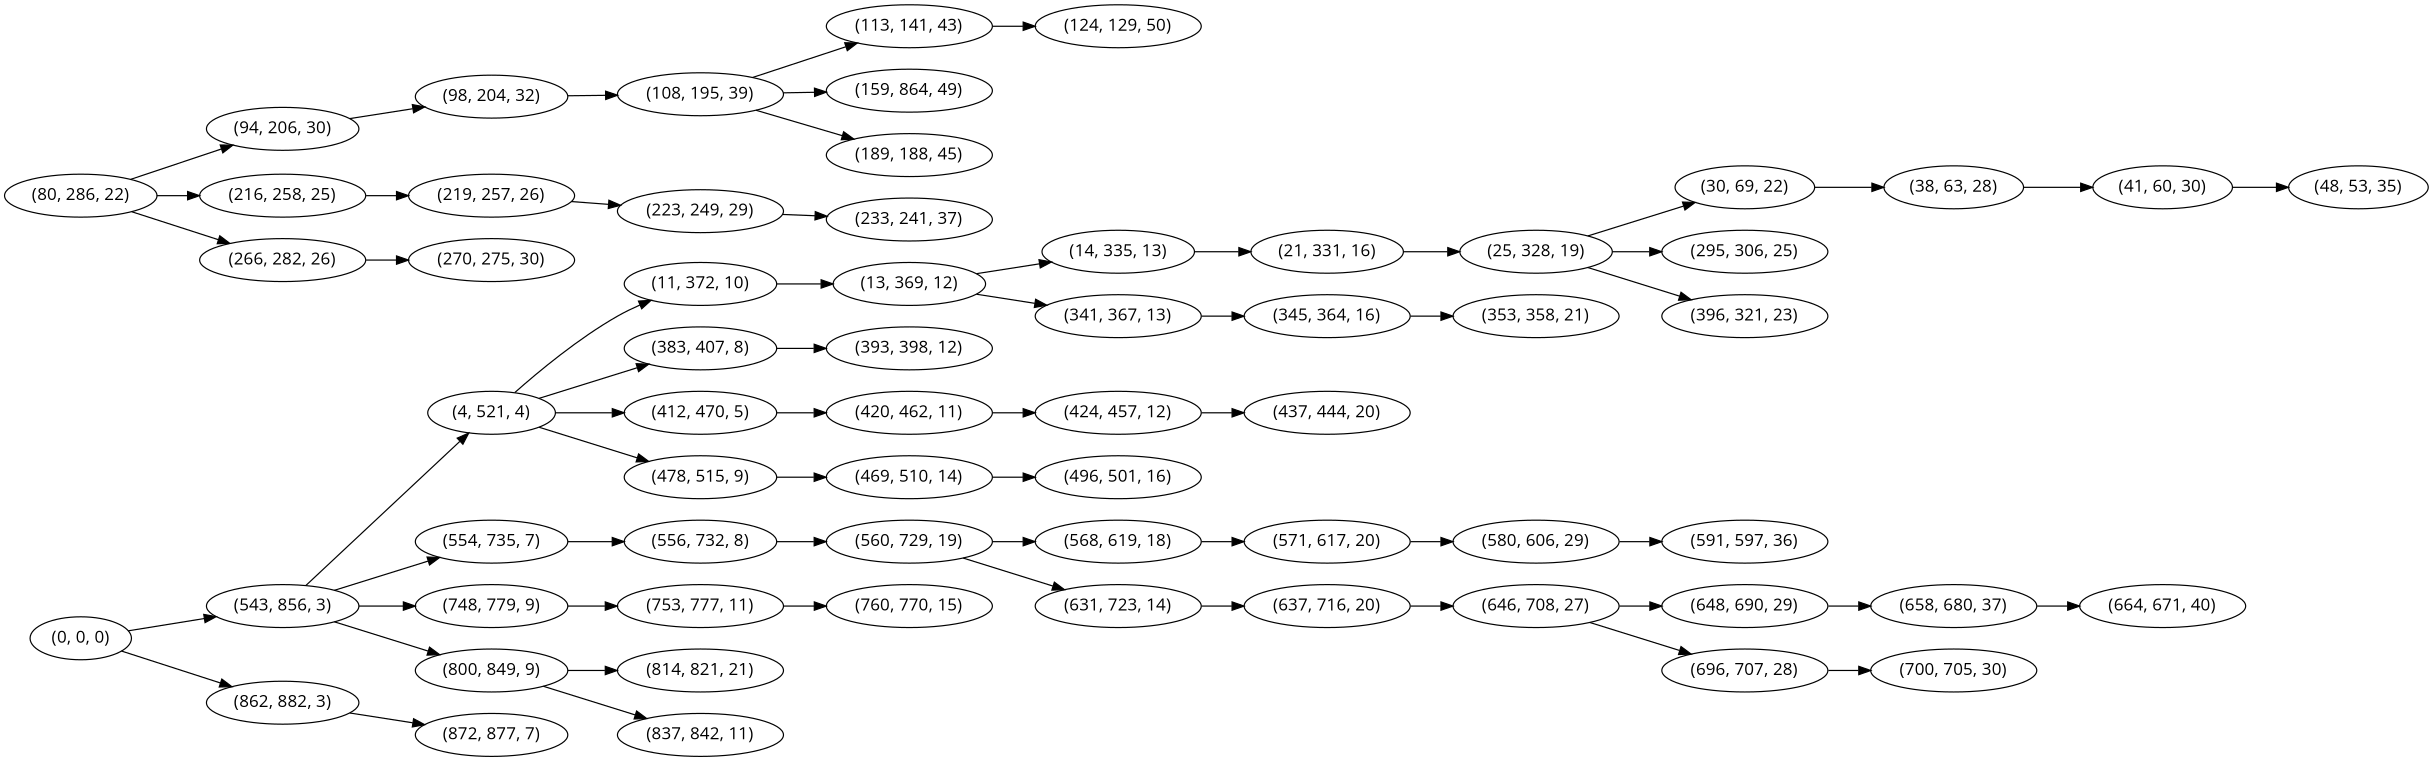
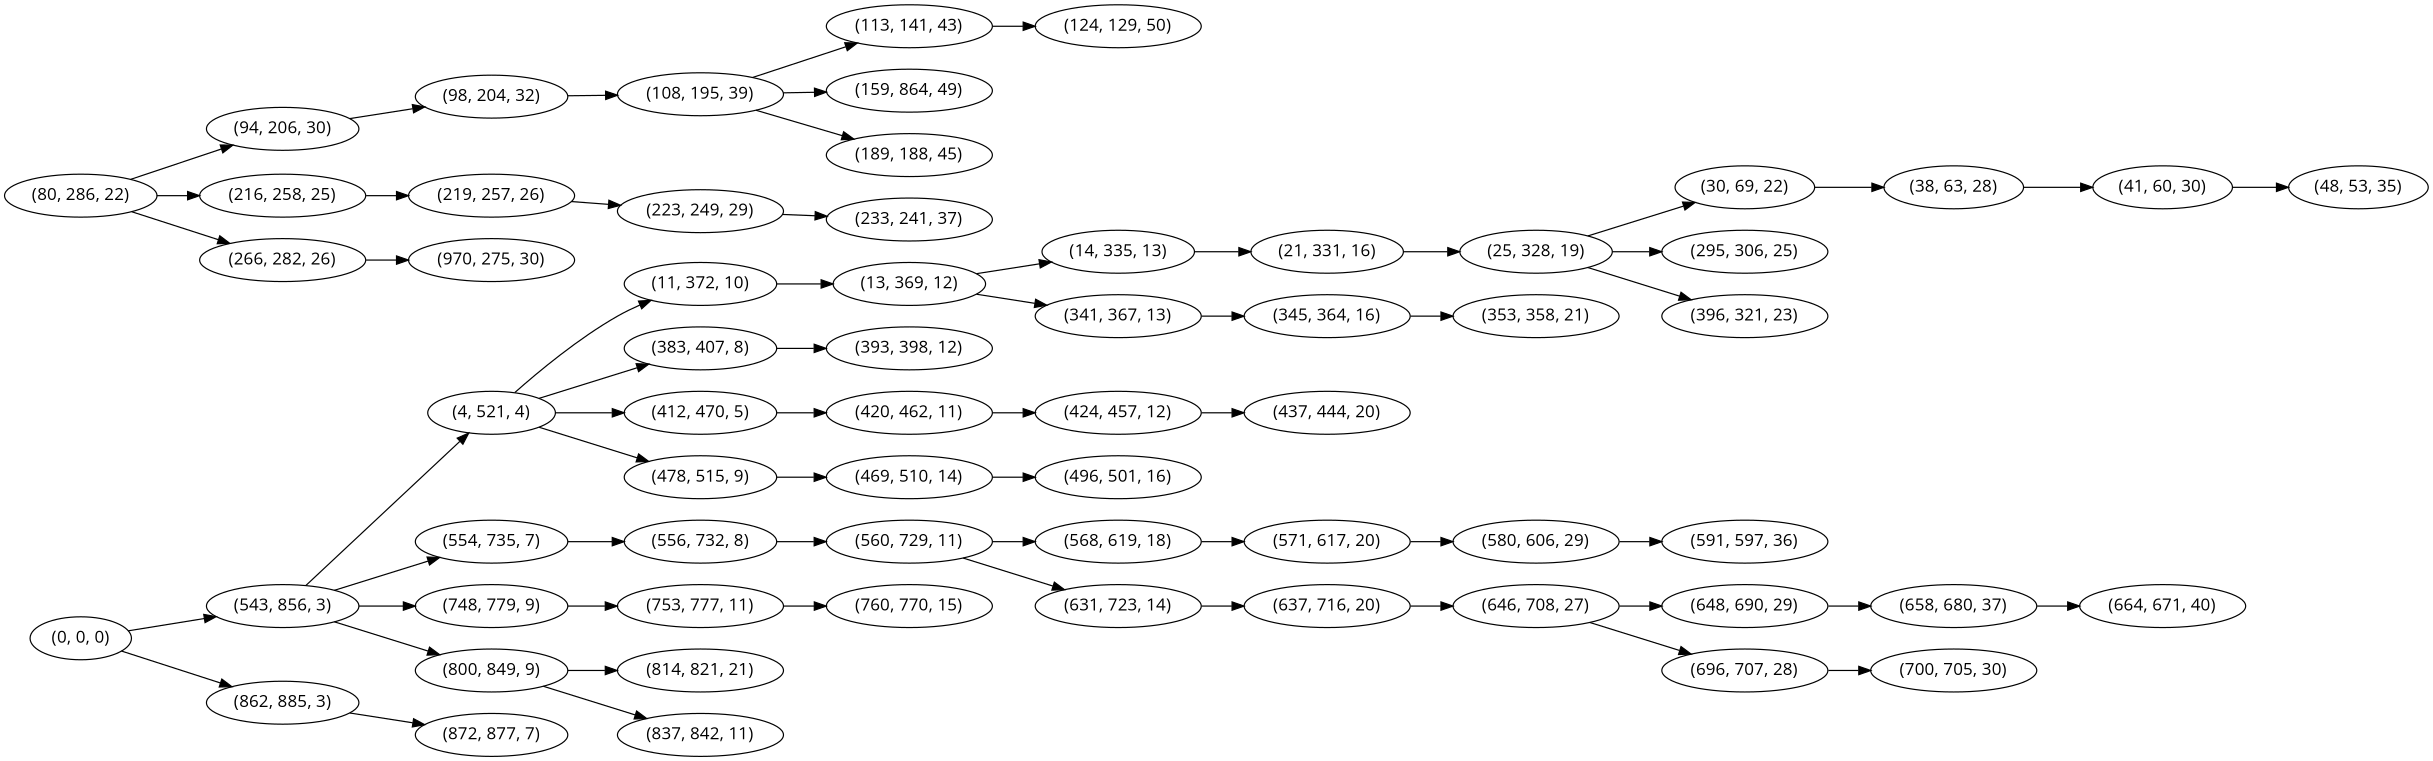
(492, 260) -> (492, 260)
(909, 542) -> (909, 542)
(283, 703) -> (283, 703)
